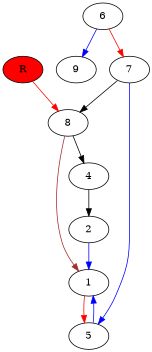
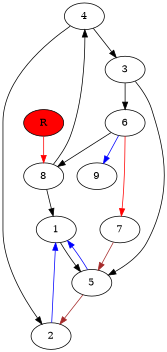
none -> (125, 70)
(102, 94) -> (87, 148)
(57, 202) -> (49, 199)
(130, 203) -> (108, 253)
(84, 306) -> (68, 255)
none -> (74, 307)
